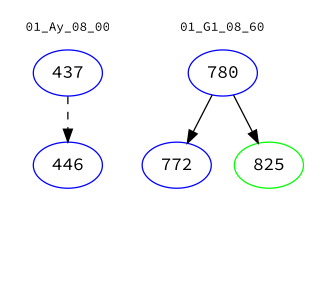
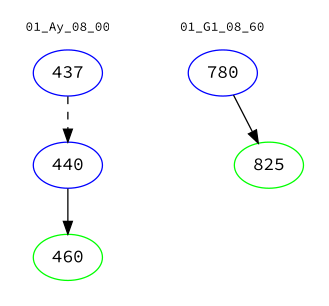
(68, 165) -> (68, 165)
(177, 165) -> none
none -> (68, 257)
